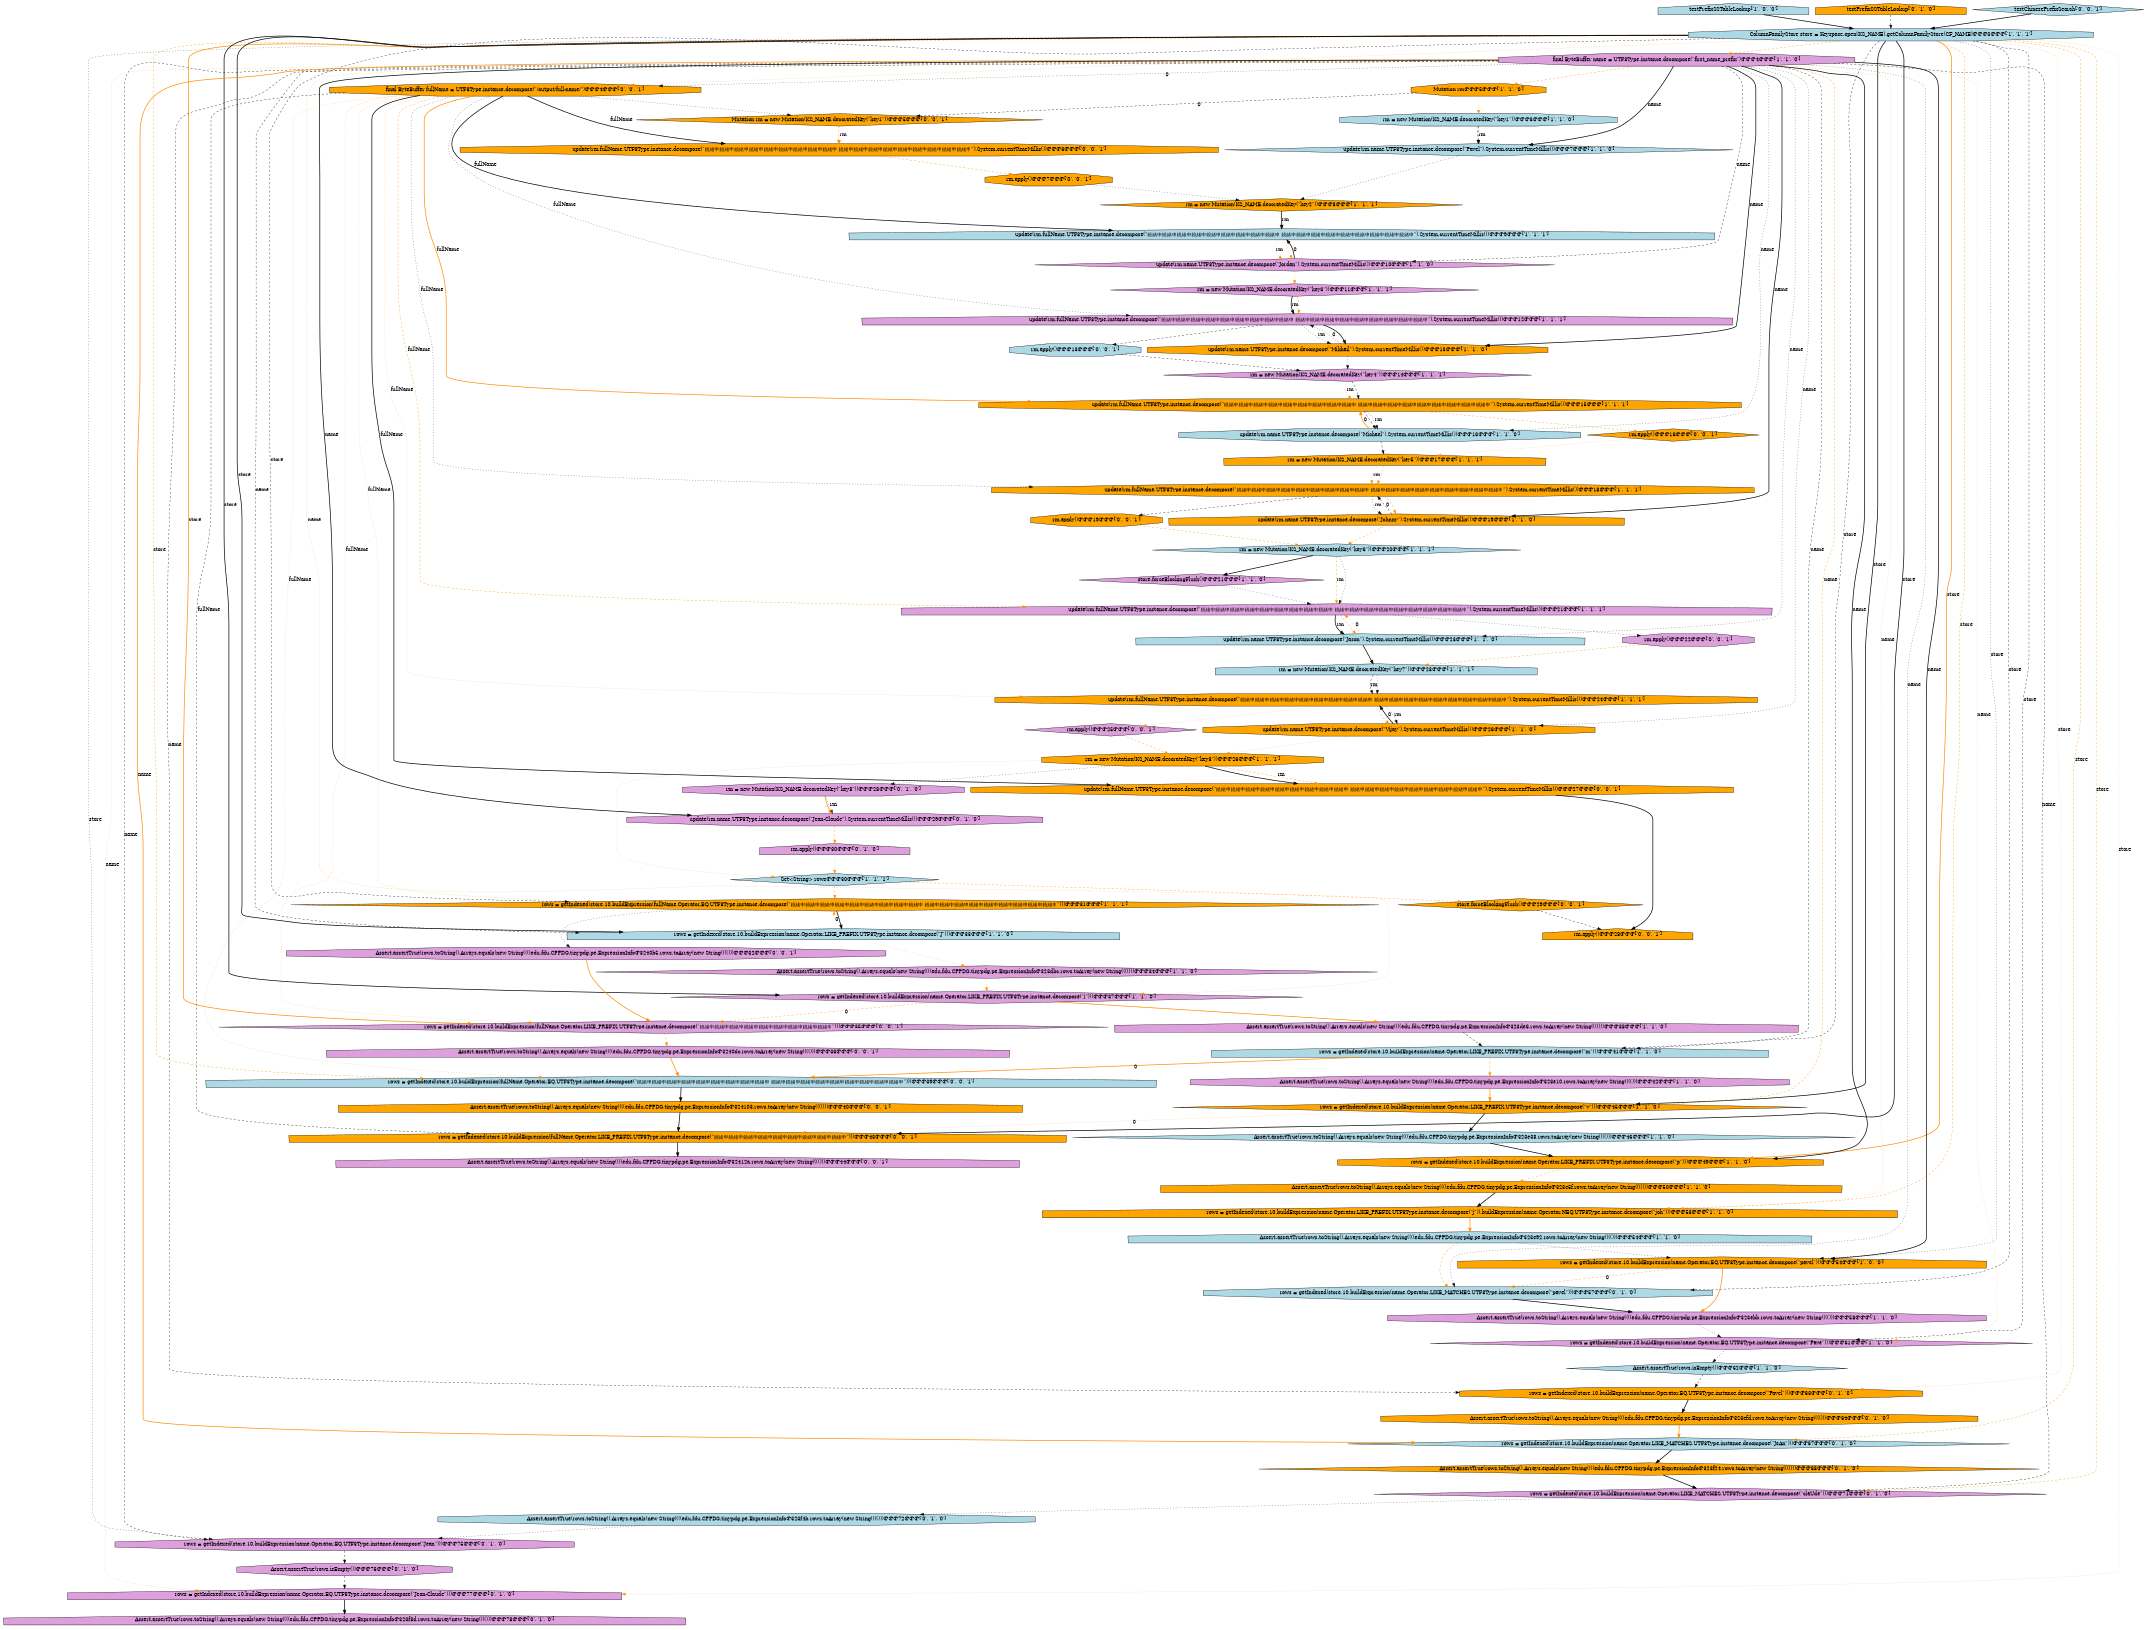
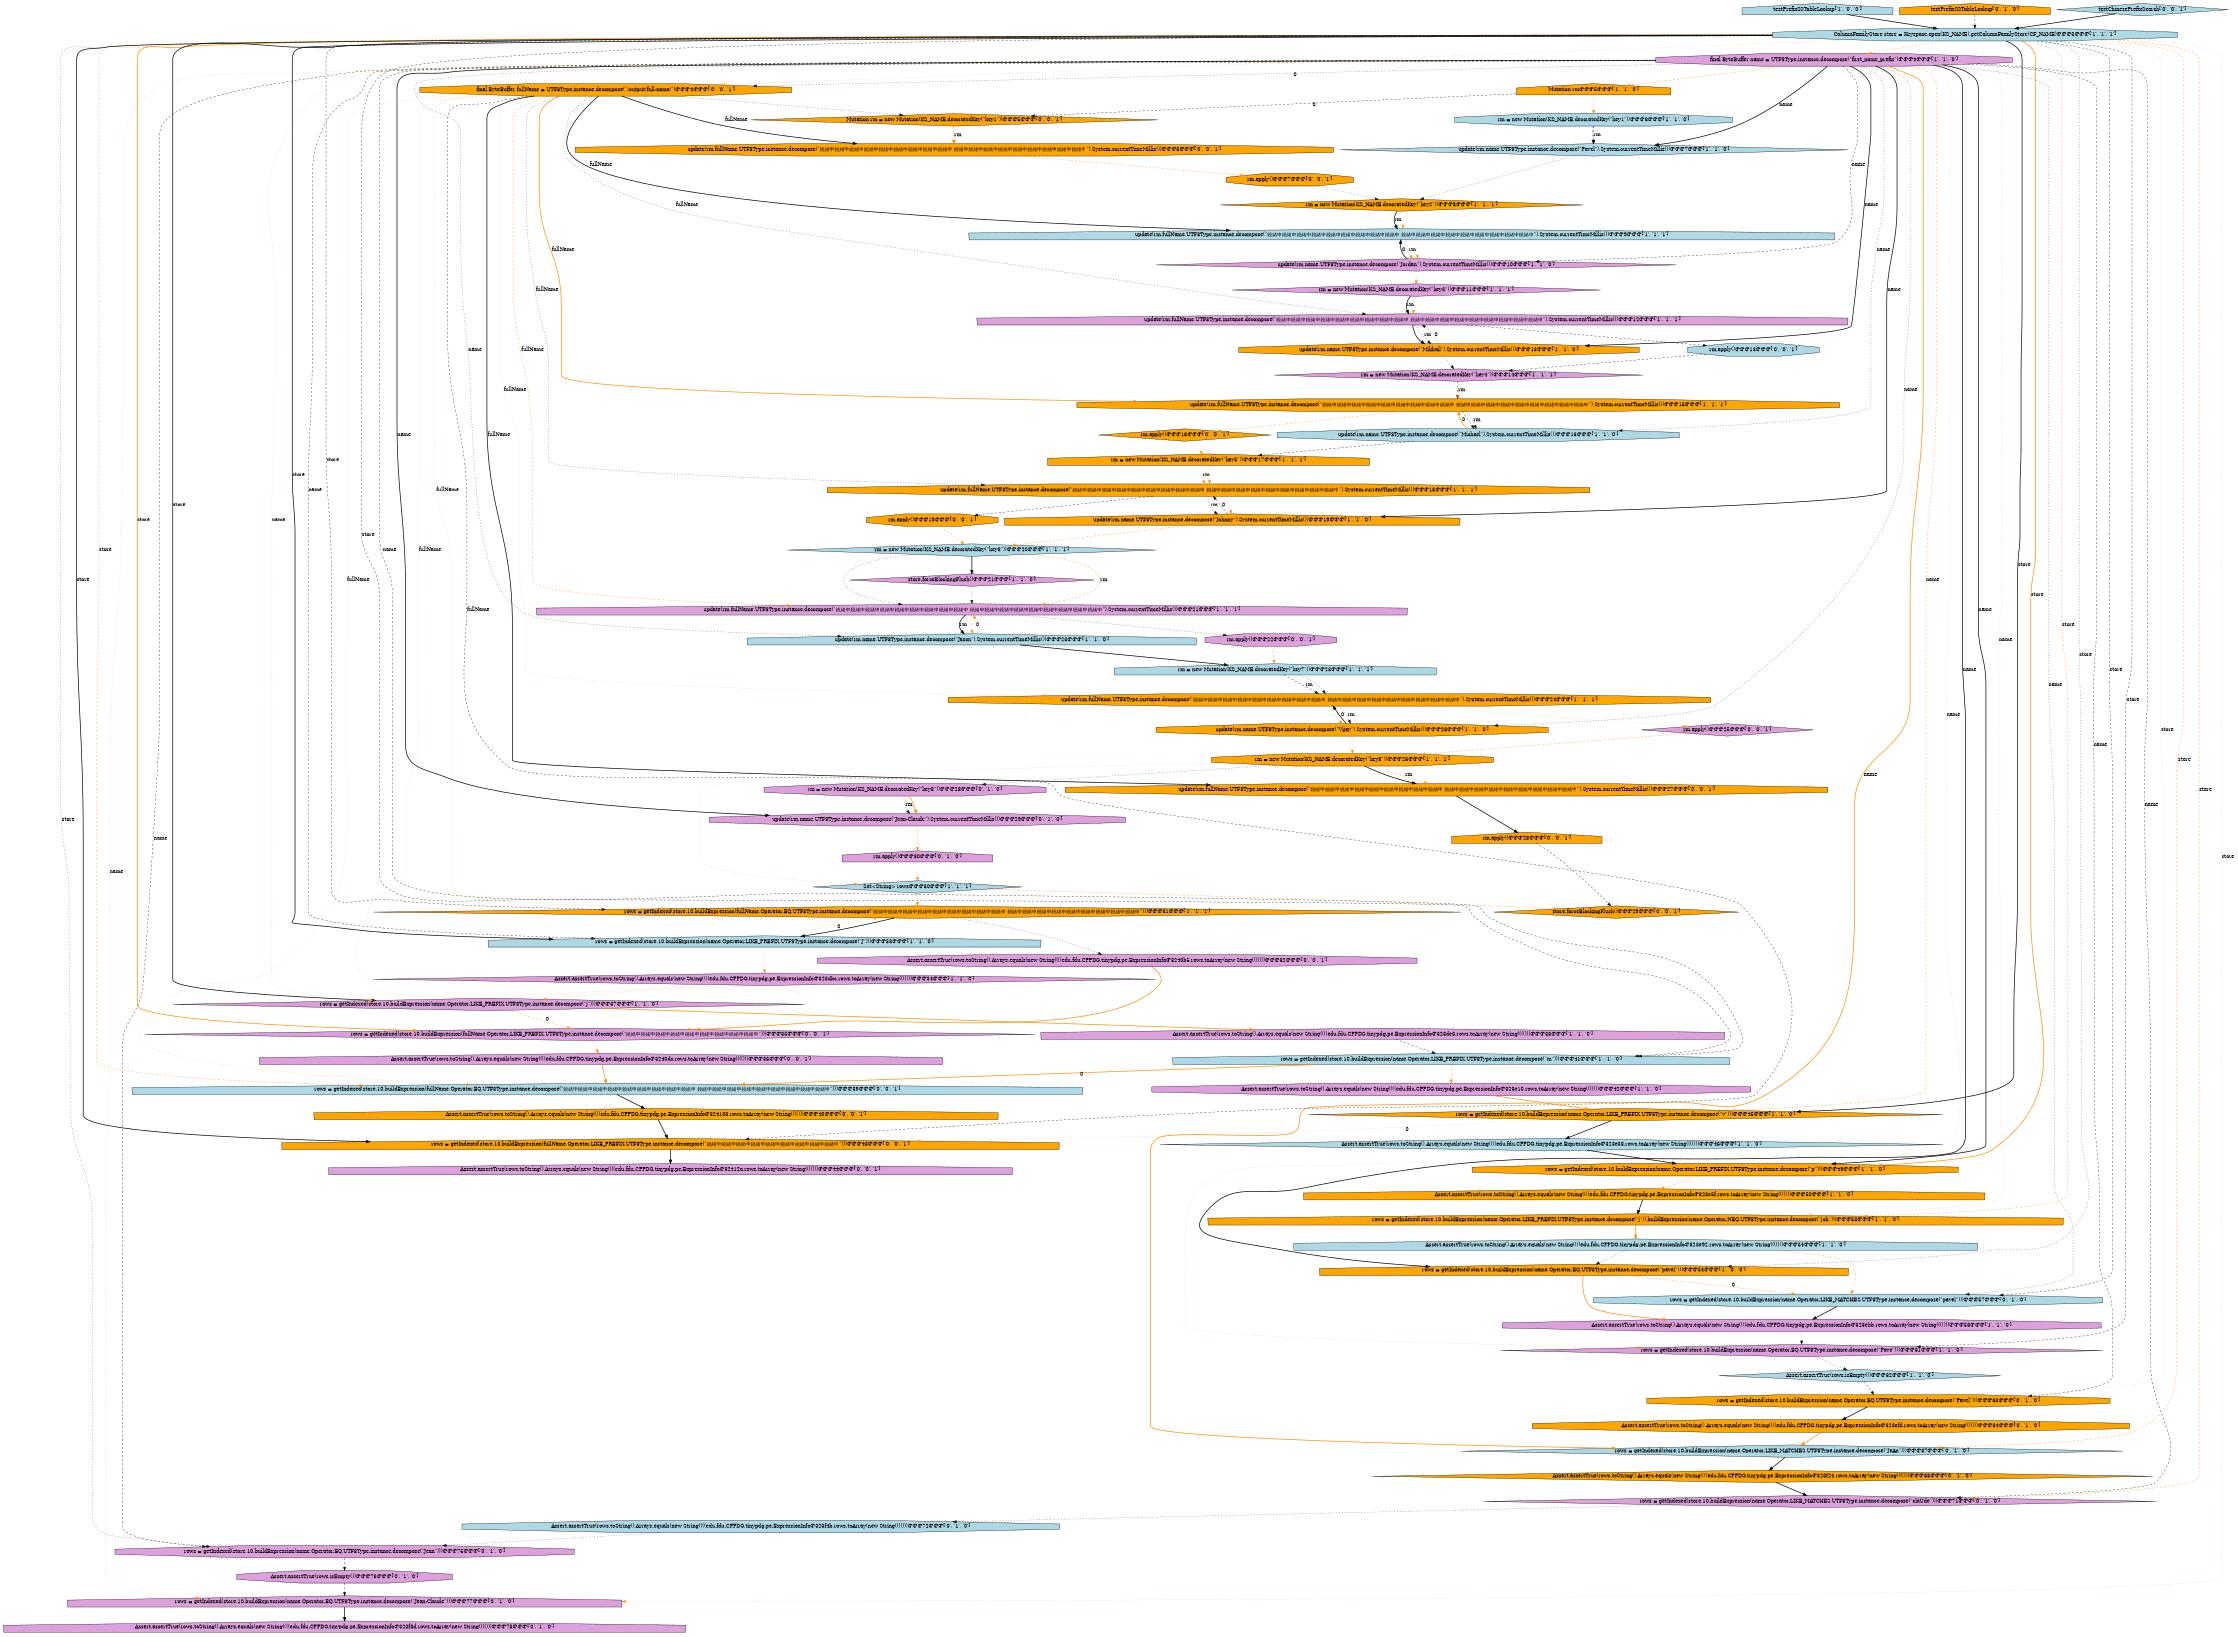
(1479, 90) -> (1594, 90)
(1568, 919) -> (1577, 874)
